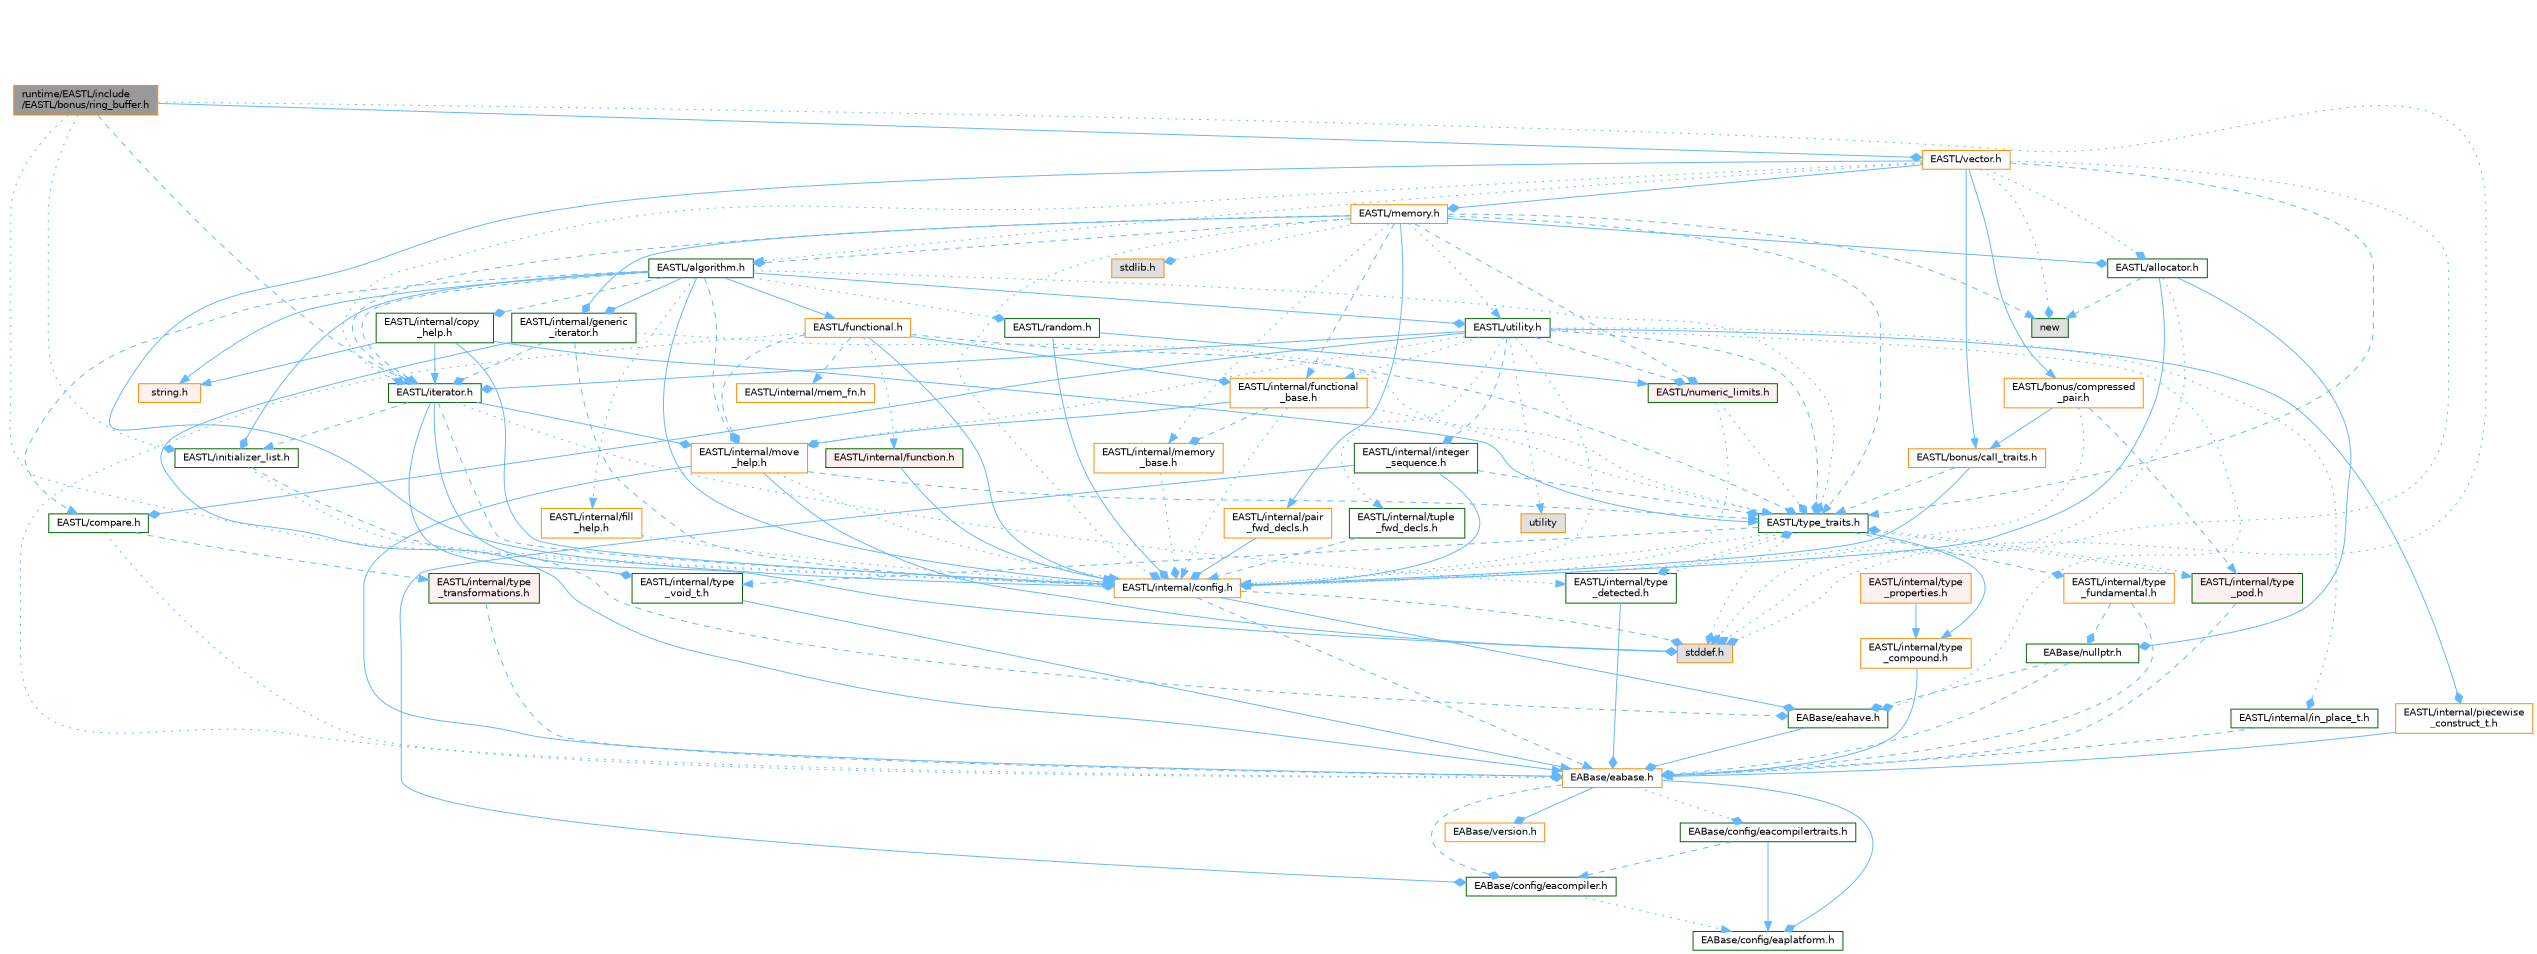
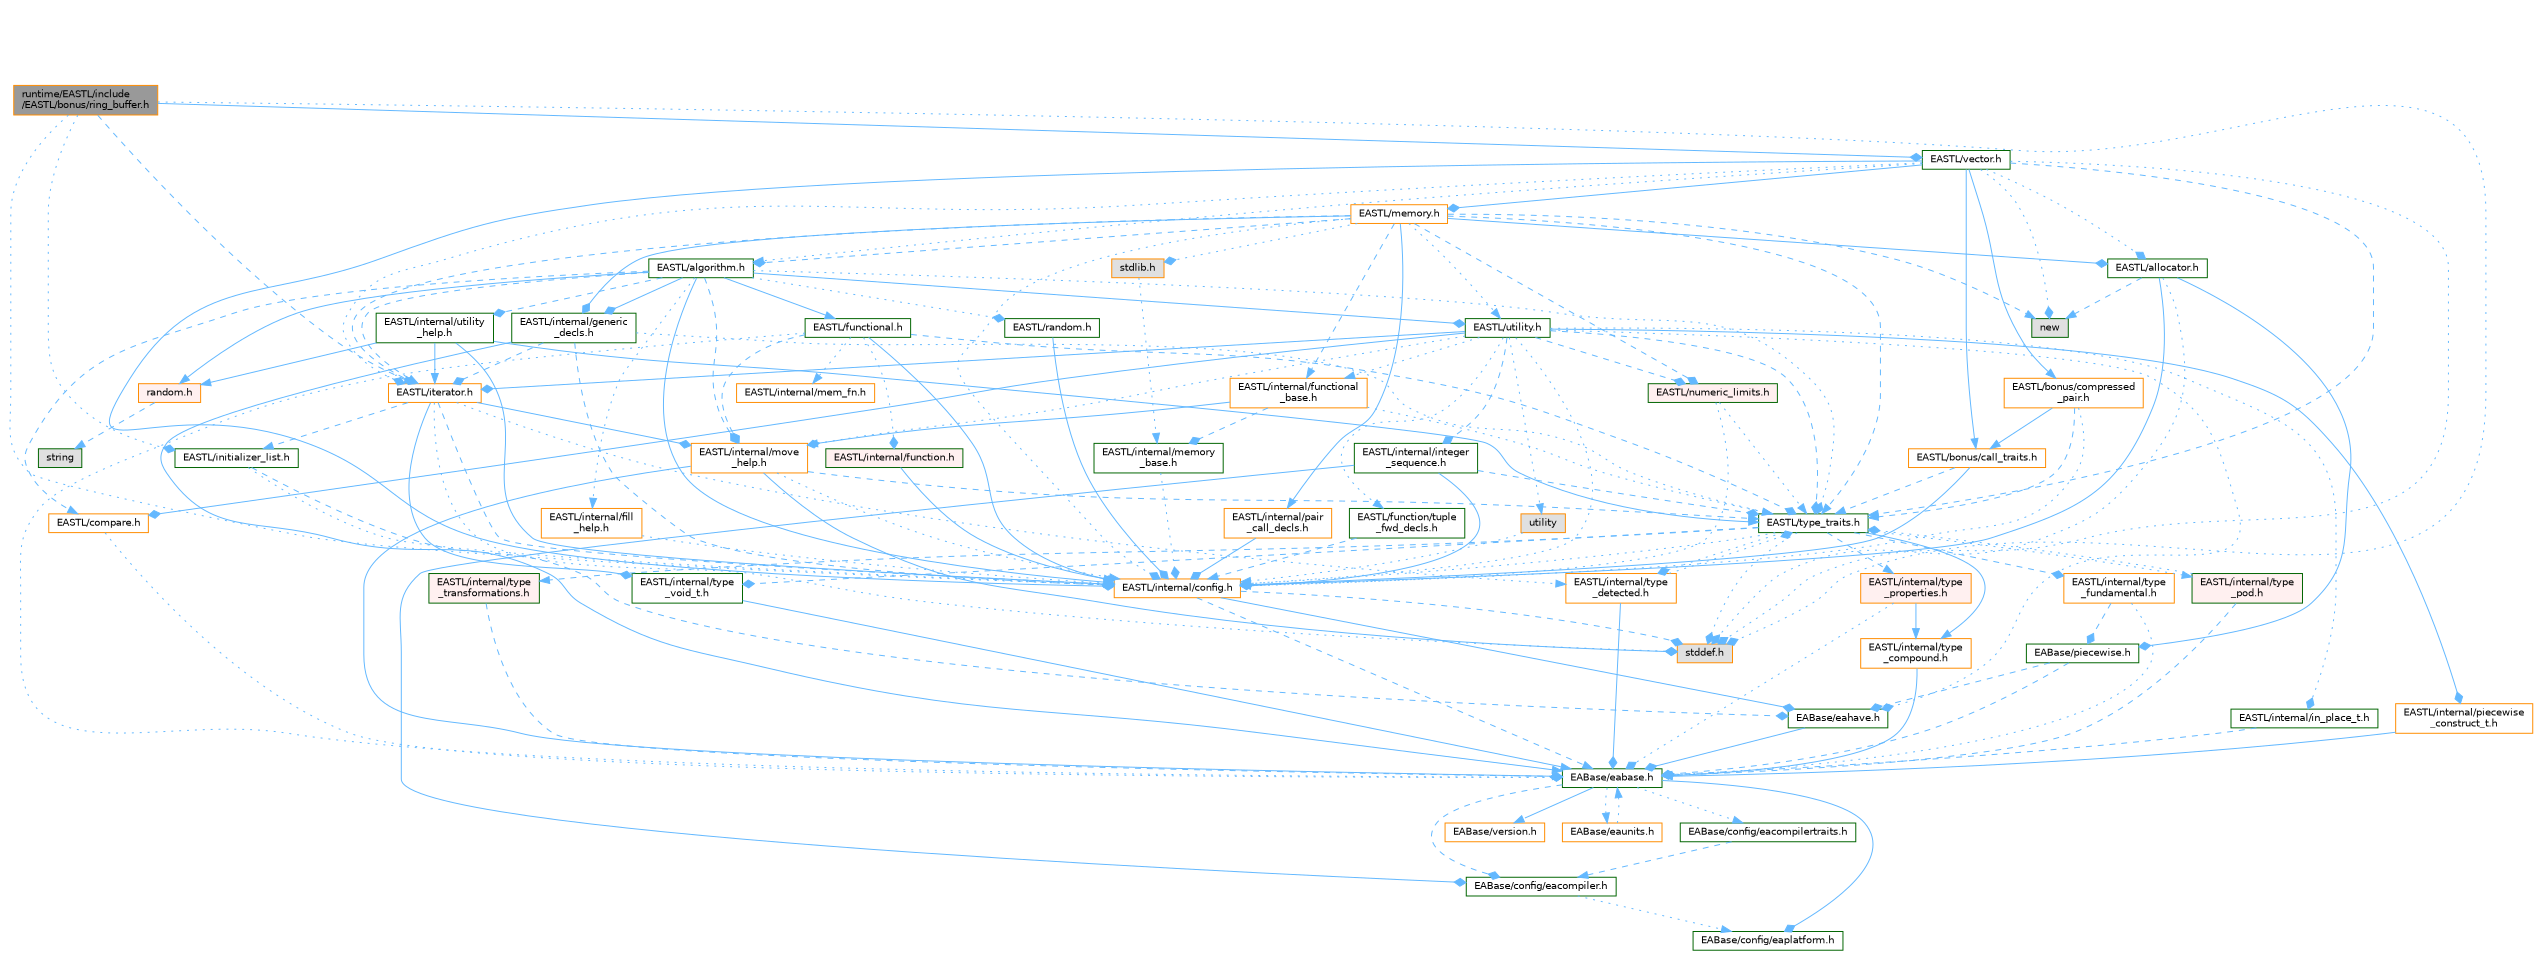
(1966, 160) -> (1966, 160)
(1276, 324) -> (1148, 359)
(435, 328) -> (435, 328)
(574, 328) -> (574, 328)
(858, 328) -> (858, 328)
(333, 330) -> none
(835, 357) -> (835, 357)
(1382, 357) -> none
(1080, 361) -> none
(886, 386) -> (886, 386)
(170, 393) -> (170, 393)
(435, 393) -> (435, 393)
(1760, 454) -> (1760, 454)
none -> (60, 458)
(1159, 458) -> (1159, 458)
(2162, 484) -> (2050, 477)
(1231, 485) -> (1388, 563)
(99, 523) -> (99, 523)
(1278, 523) -> (1278, 523)
(1407, 523) -> (1407, 523)
none -> (1856, 550)
(1331, 552) -> (1180, 560)
(277, 557) -> (1093, 553)
(1621, 588) -> (1621, 588)
(995, 609) -> (995, 609)
(2083, 653) -> (2083, 653)
none -> (1765, 683)
(1954, 745) -> (1954, 745)
(1612, 778) -> (1612, 778)
(1559, 803) -> (1559, 803)
(1684, 803) -> (1684, 803)
none -> (1612, 832)
(1768, 882) -> none
